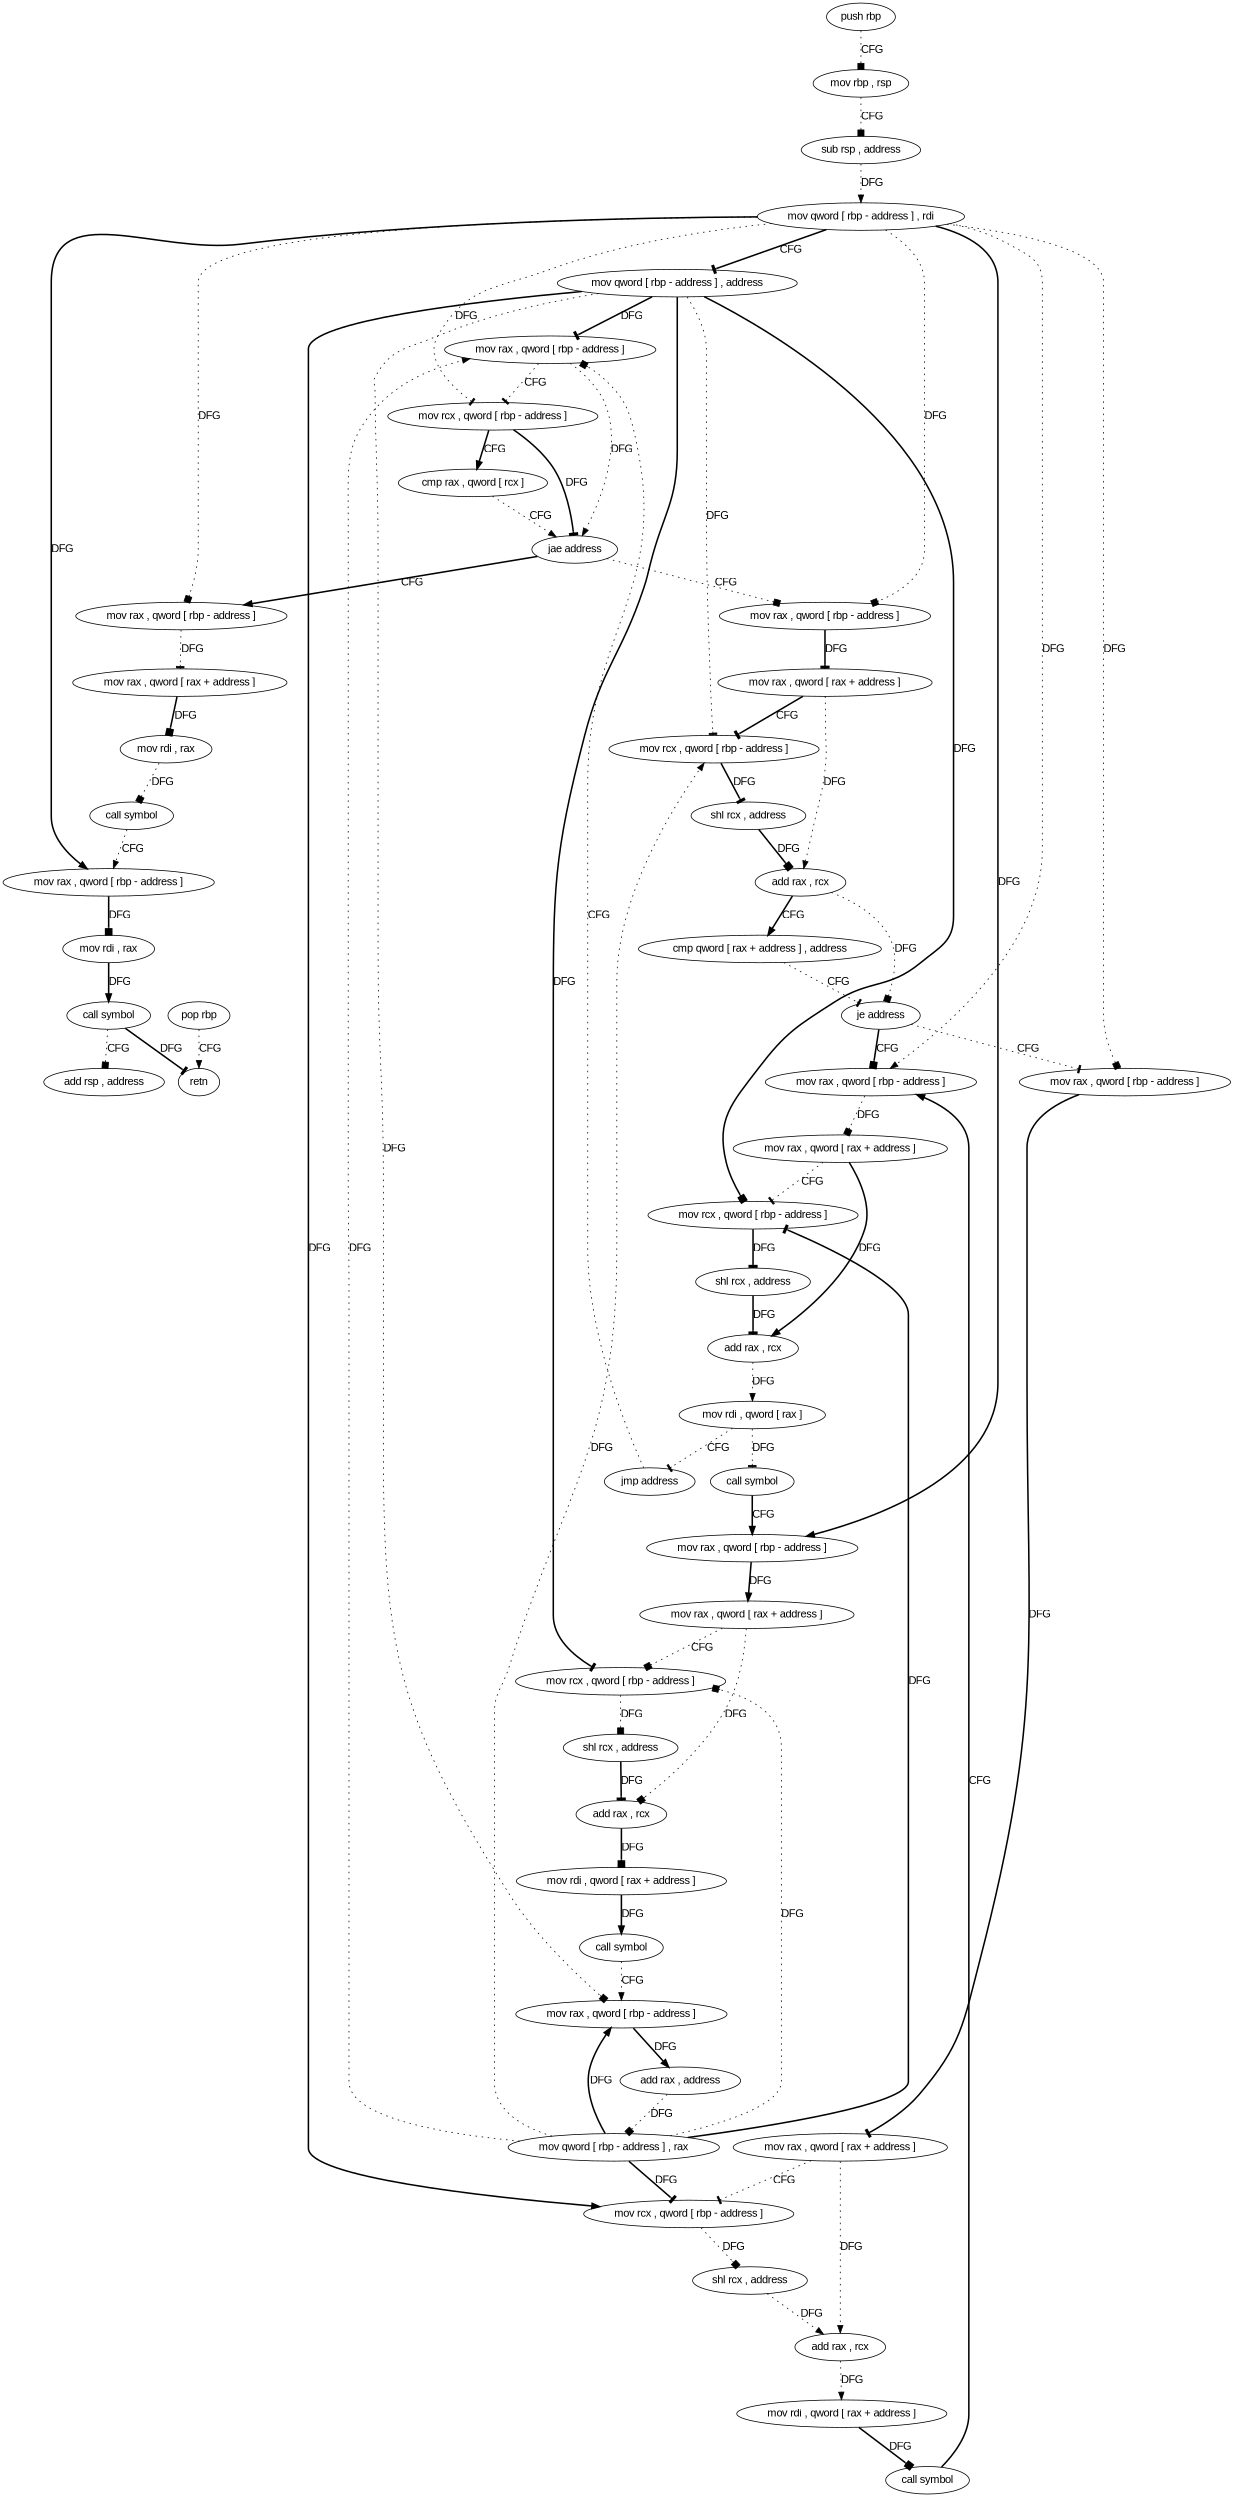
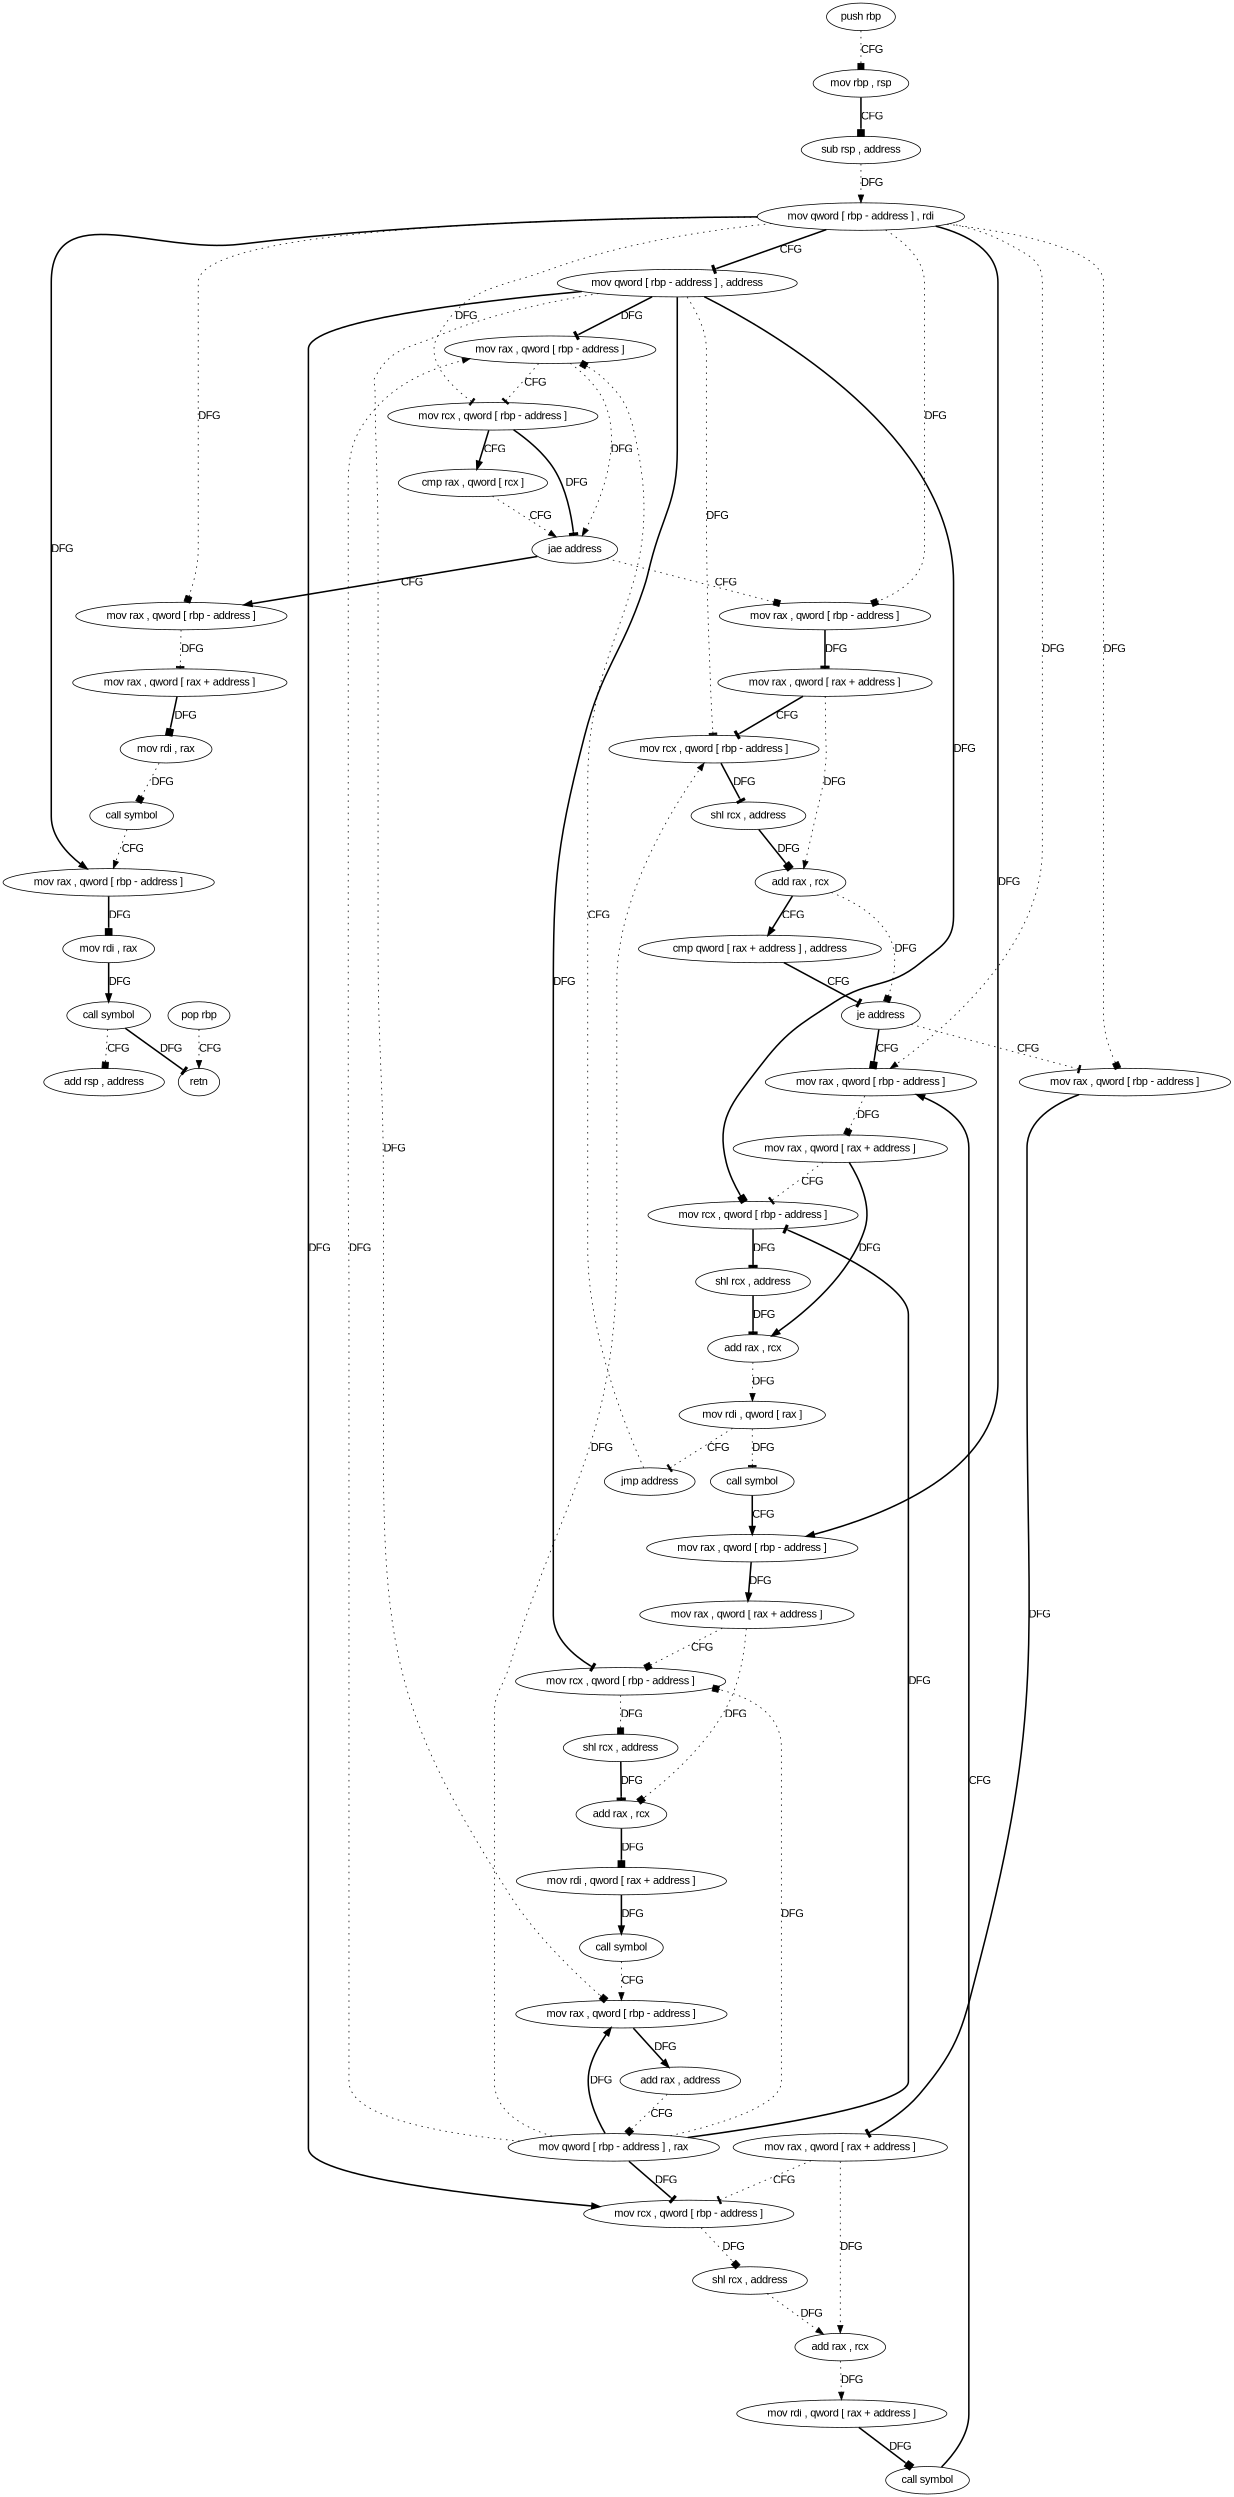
(861, 113) -> (861, 113)
(820, 982) -> (820, 982)
(662, 2114) -> (662, 2114)
